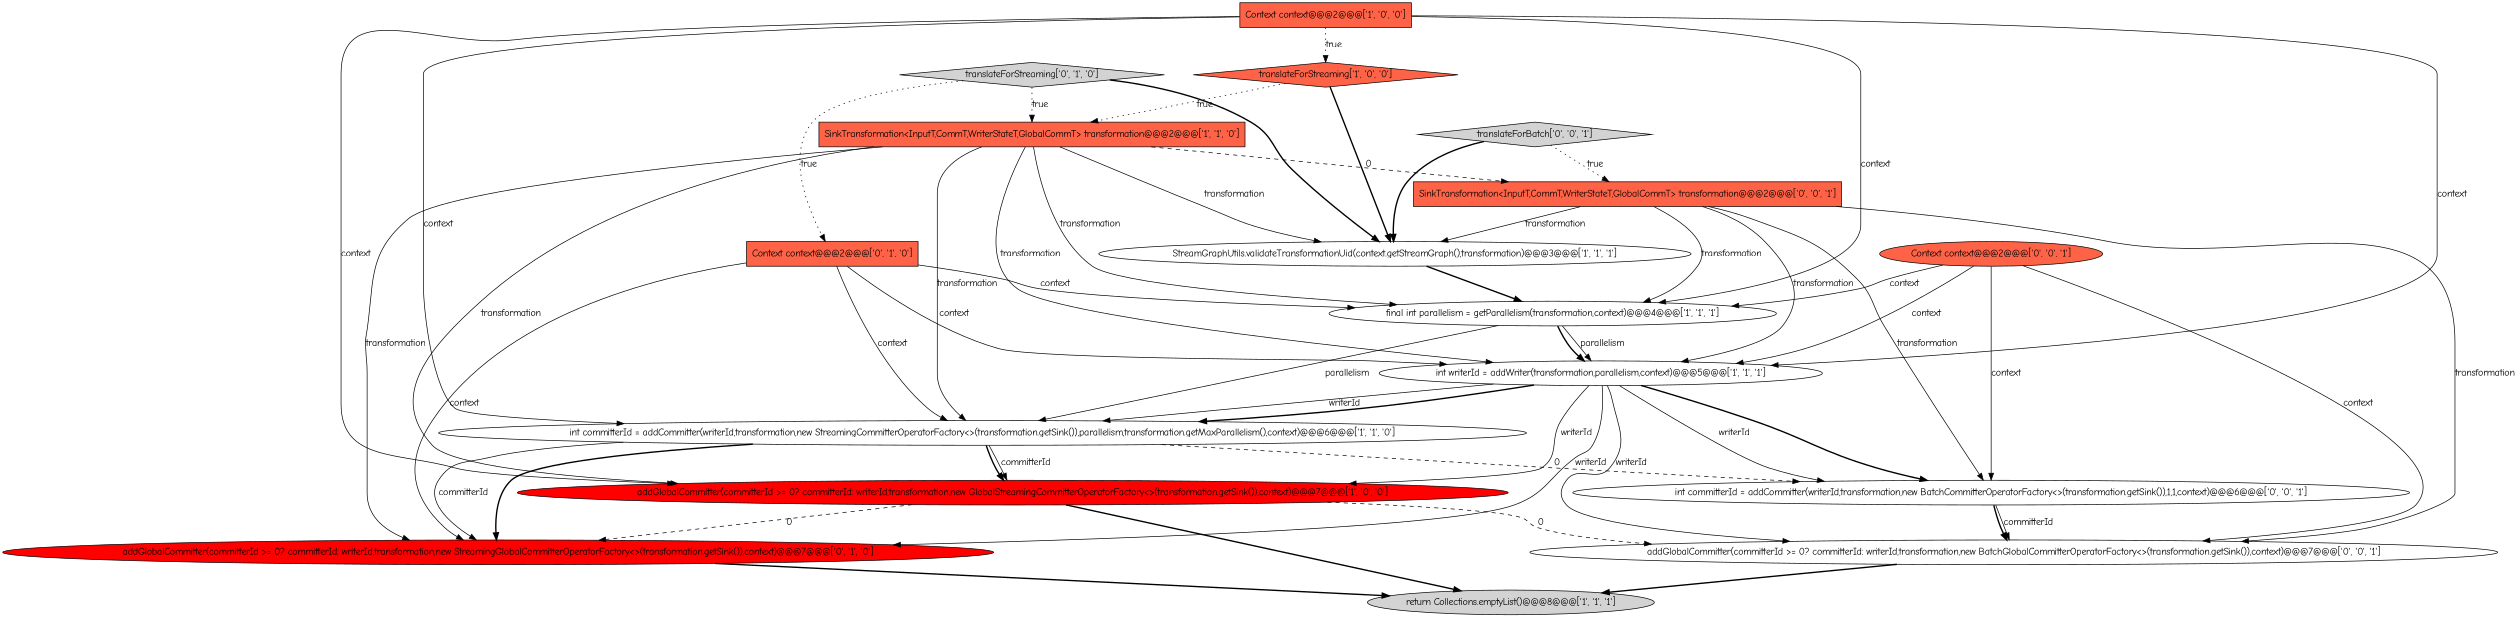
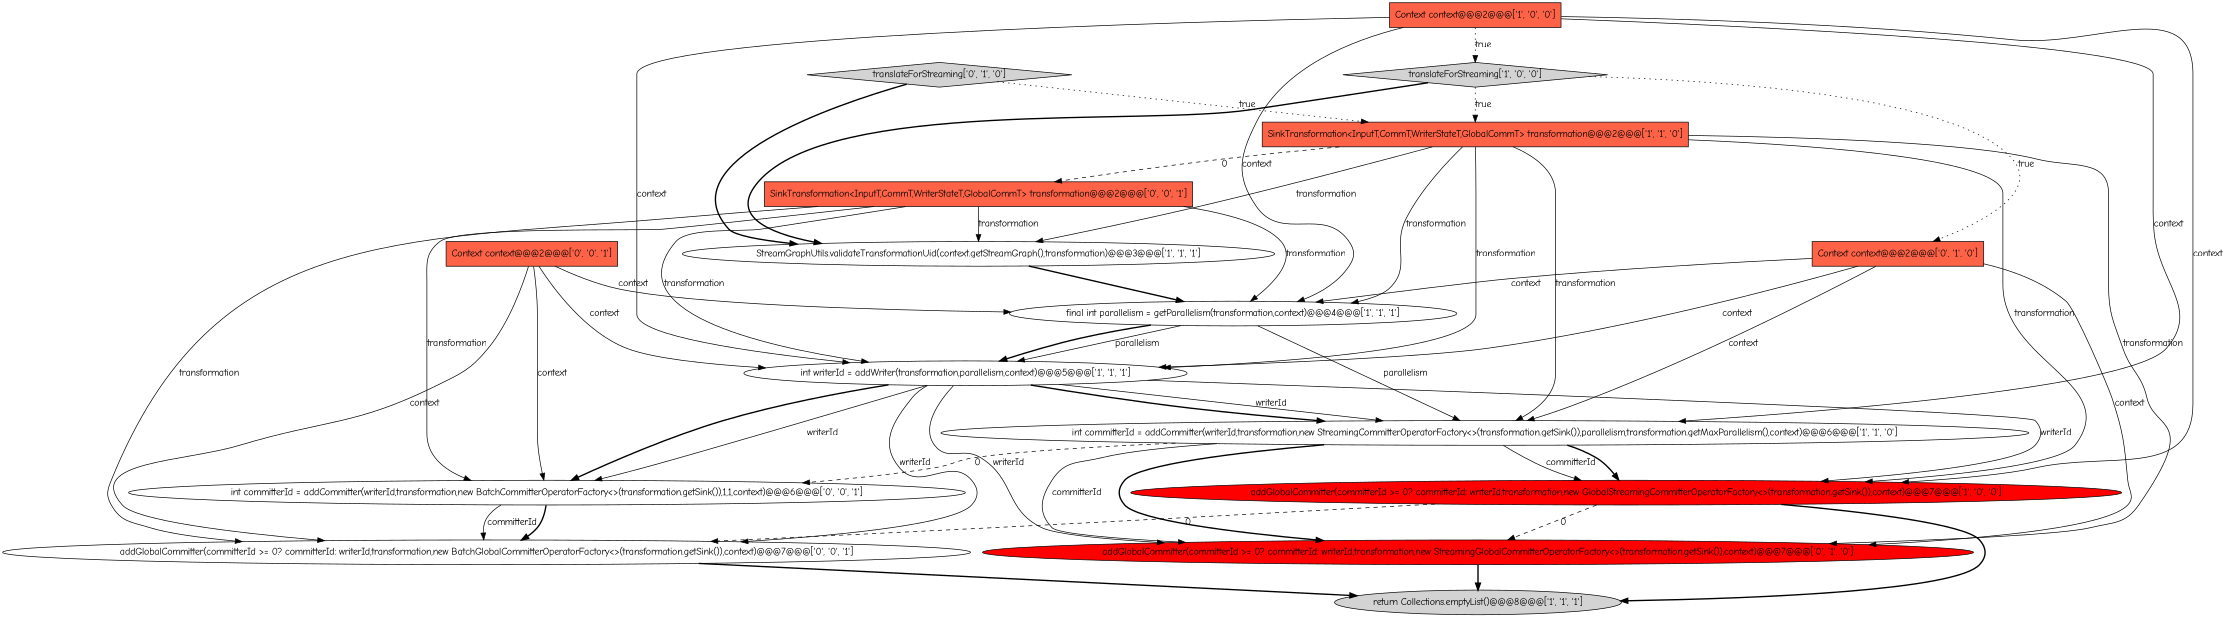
(1326, 75) -> (1475, 75)
(828, 111) -> (1869, 102)
(1535, 134) -> none
(1991, 254) -> (532, 254)
